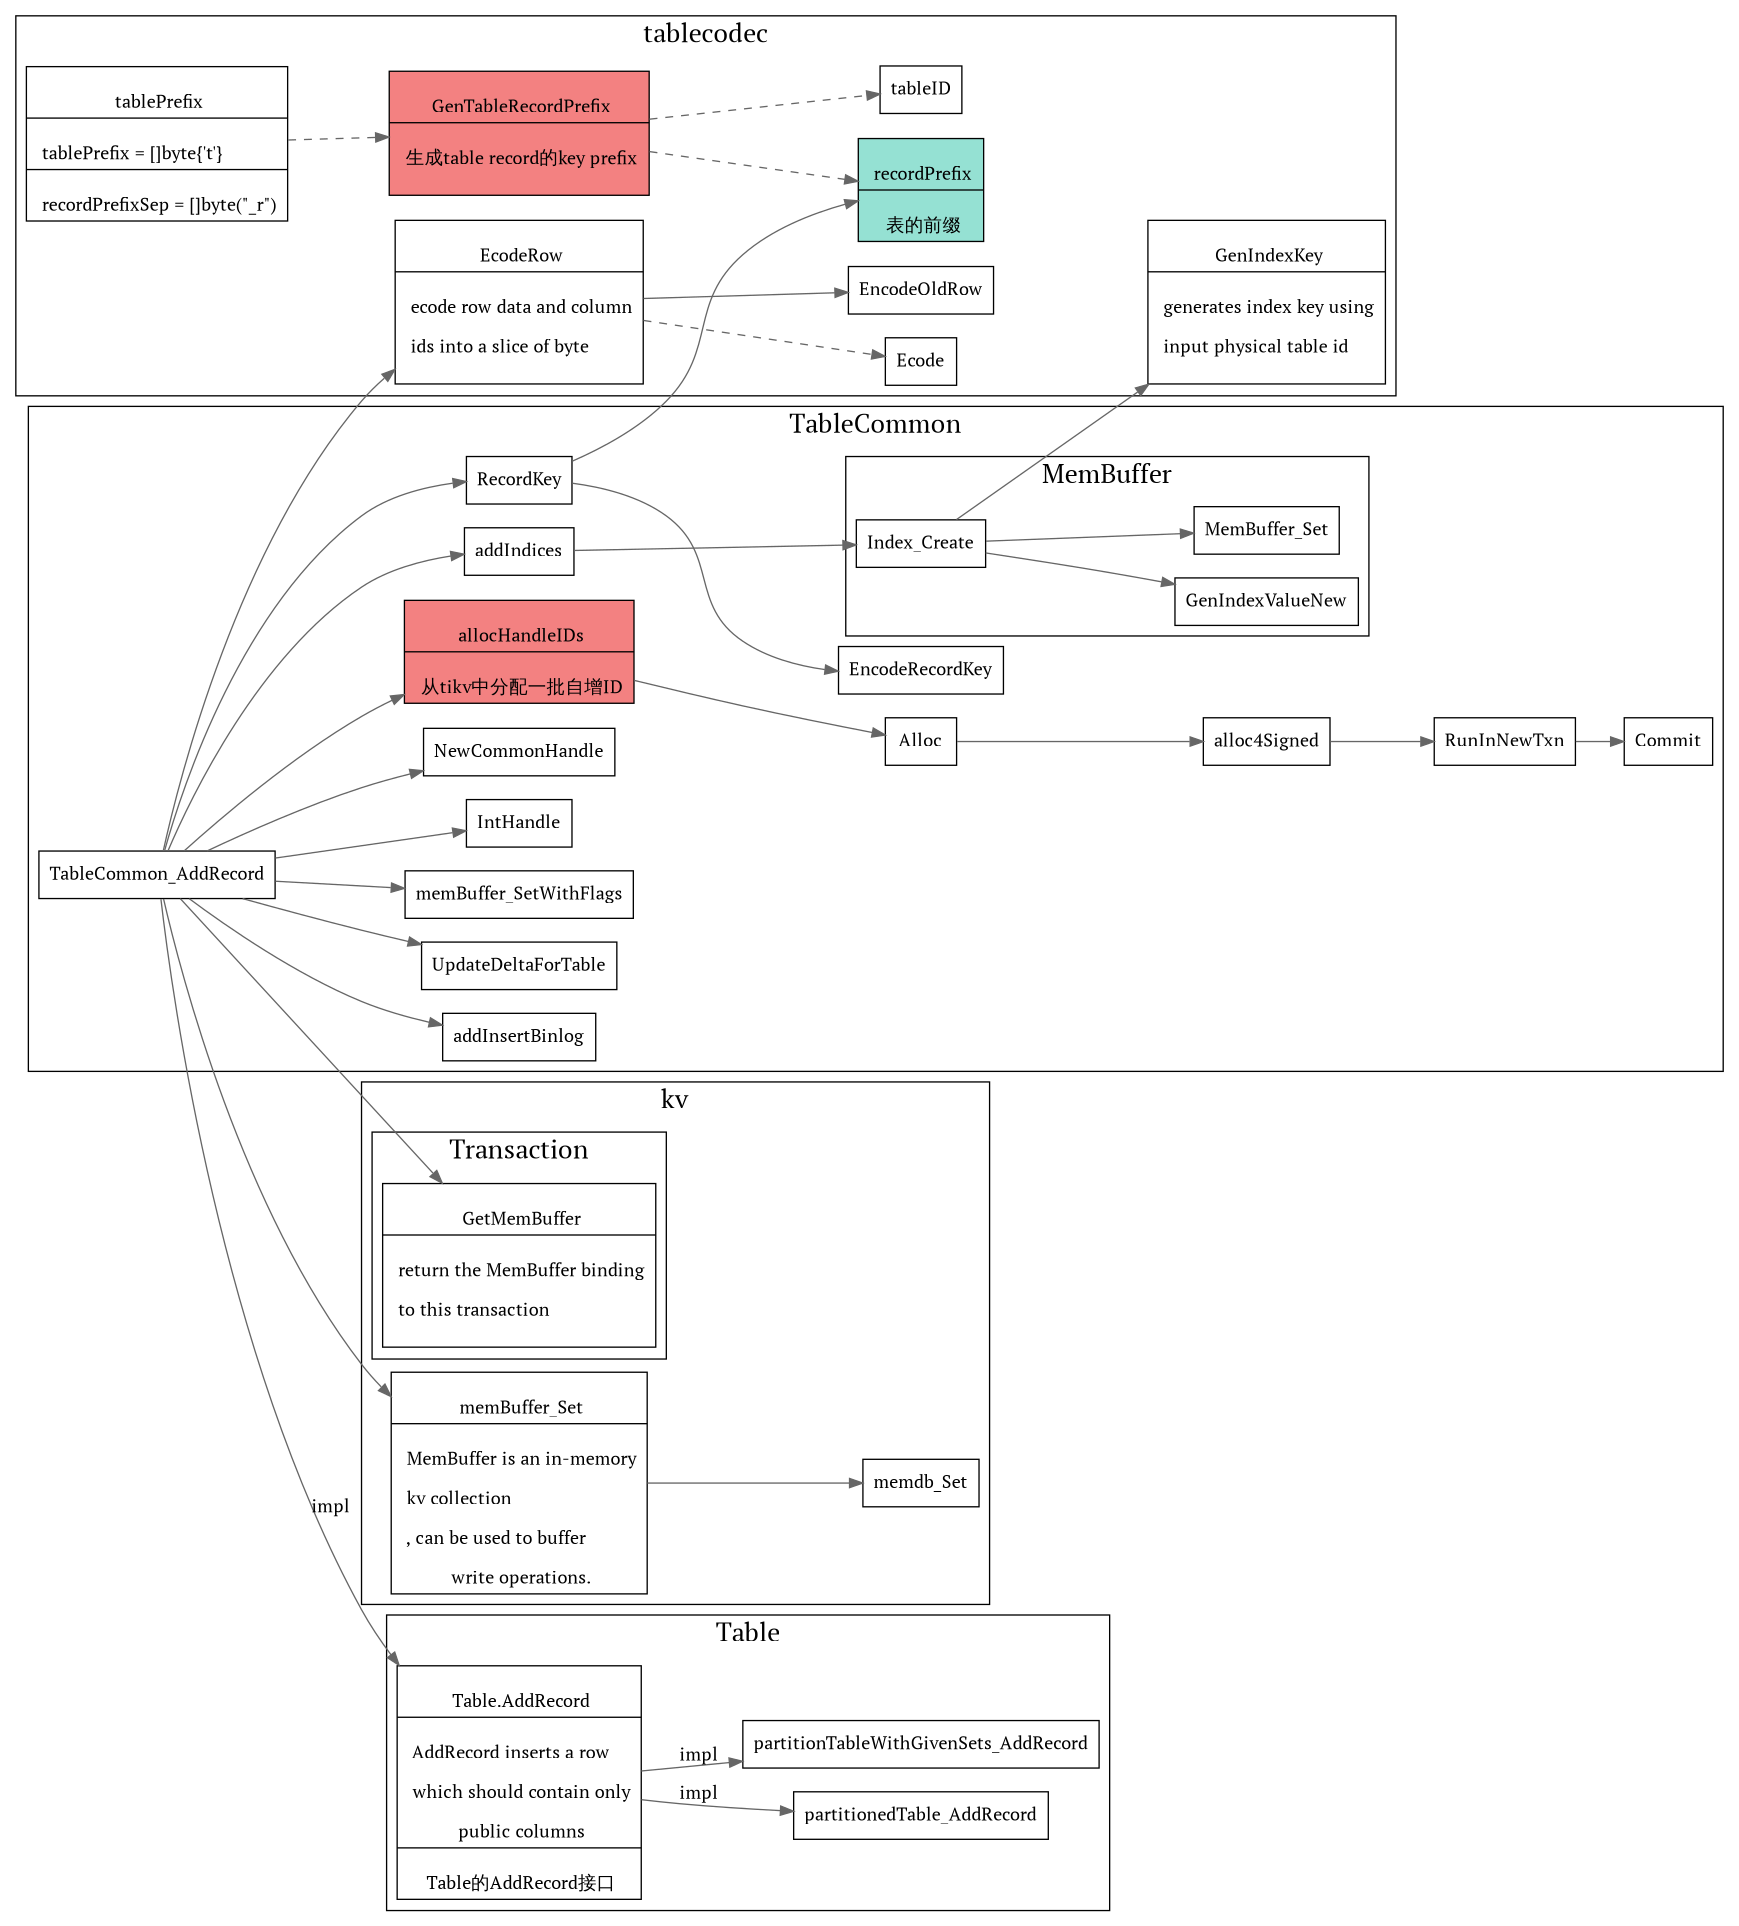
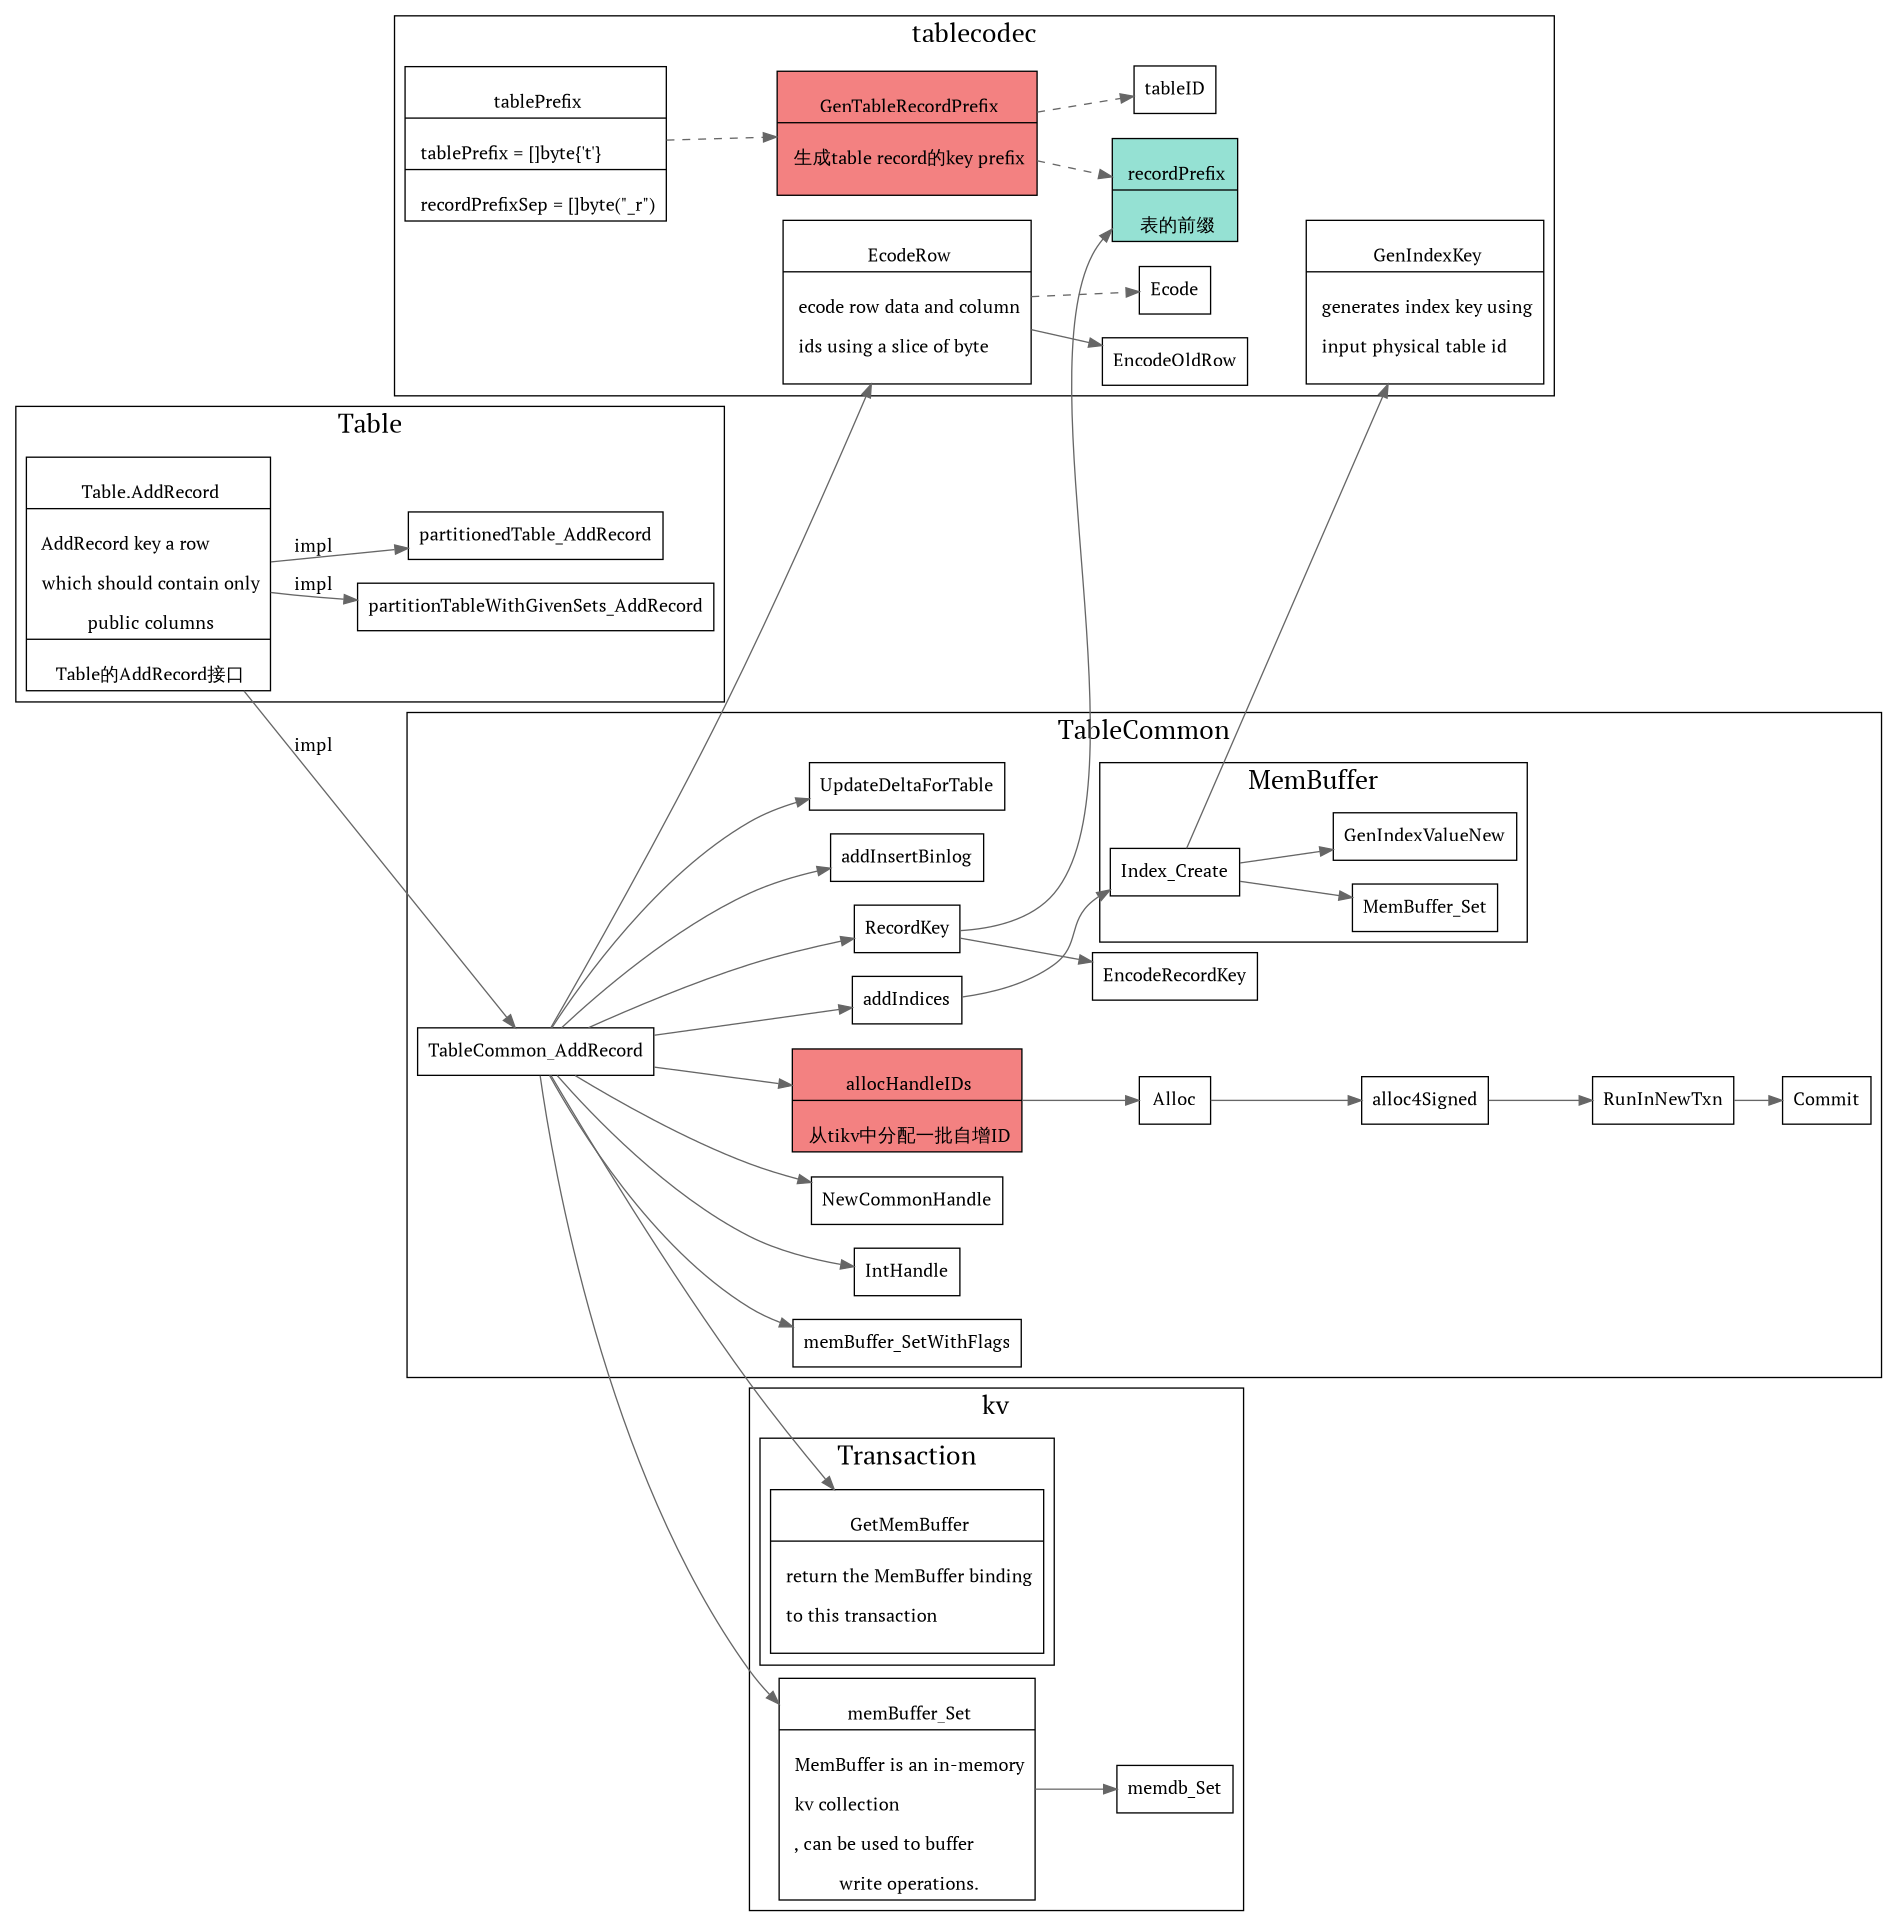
(497, 347) -> (891, 347)
(237, 1290) -> (375, 854)
(509, 1753) -> (124, 544)
